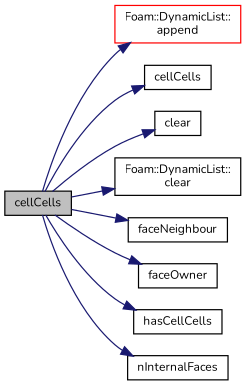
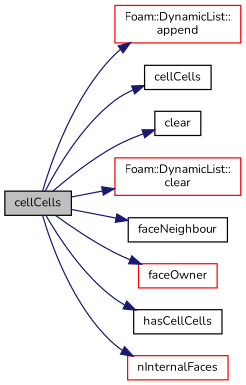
(178, 177) -> (178, 177)
(178, 276) -> (178, 276)
(178, 368) -> (178, 368)
